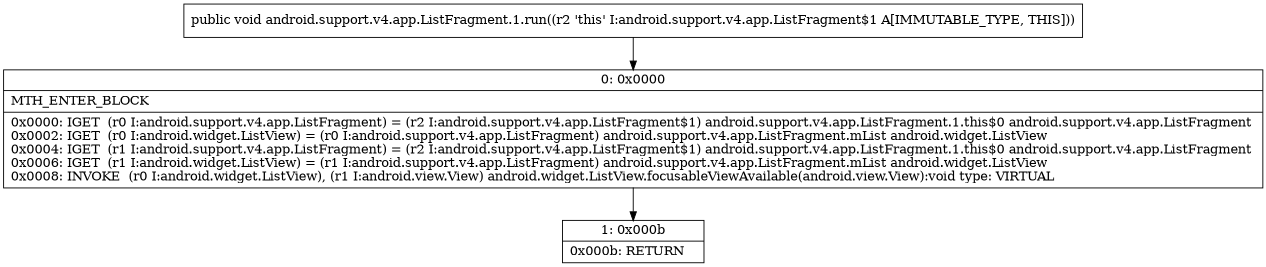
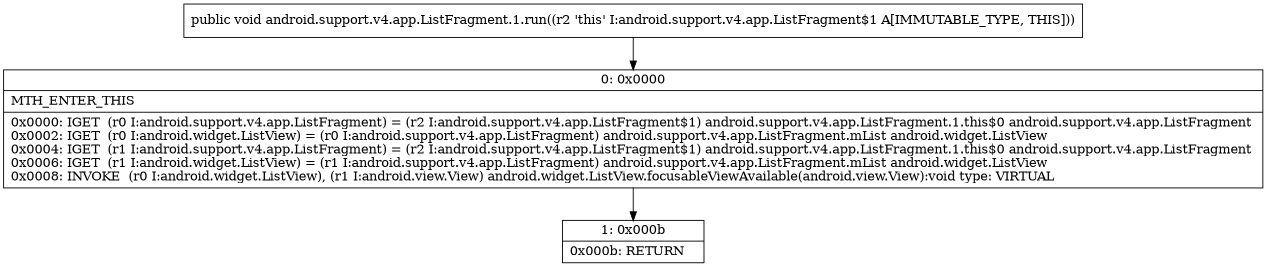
(80, 101) -> (73, 101)
